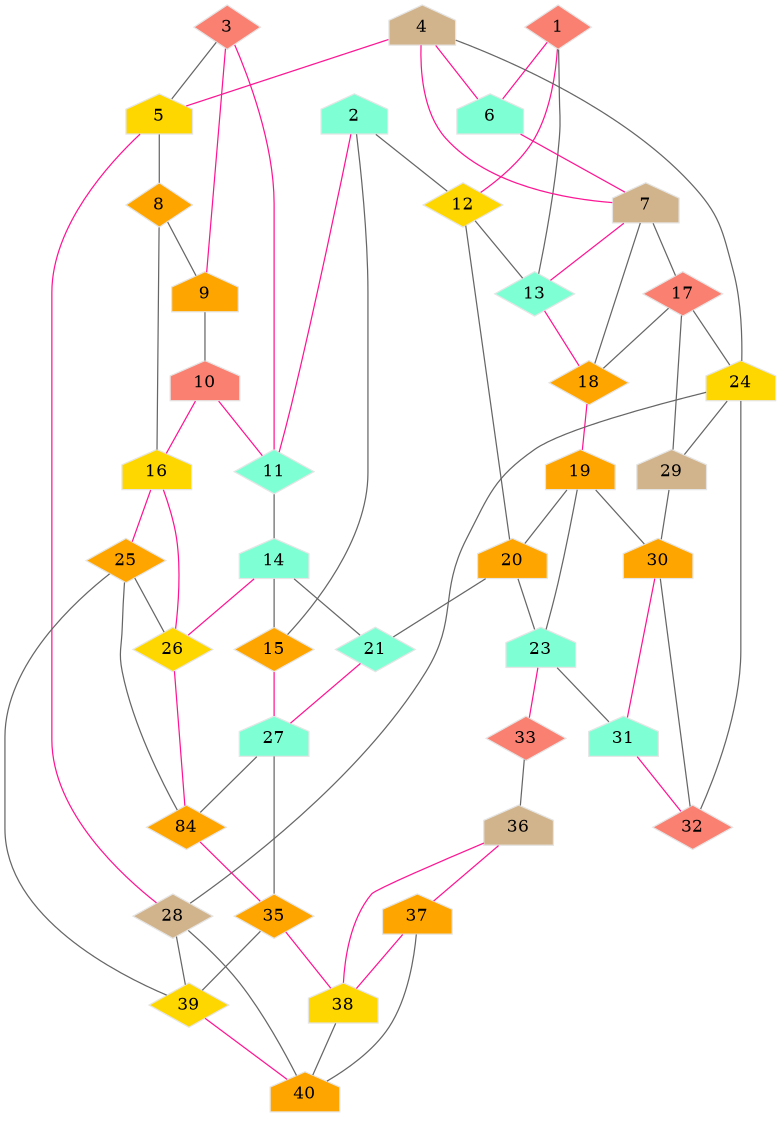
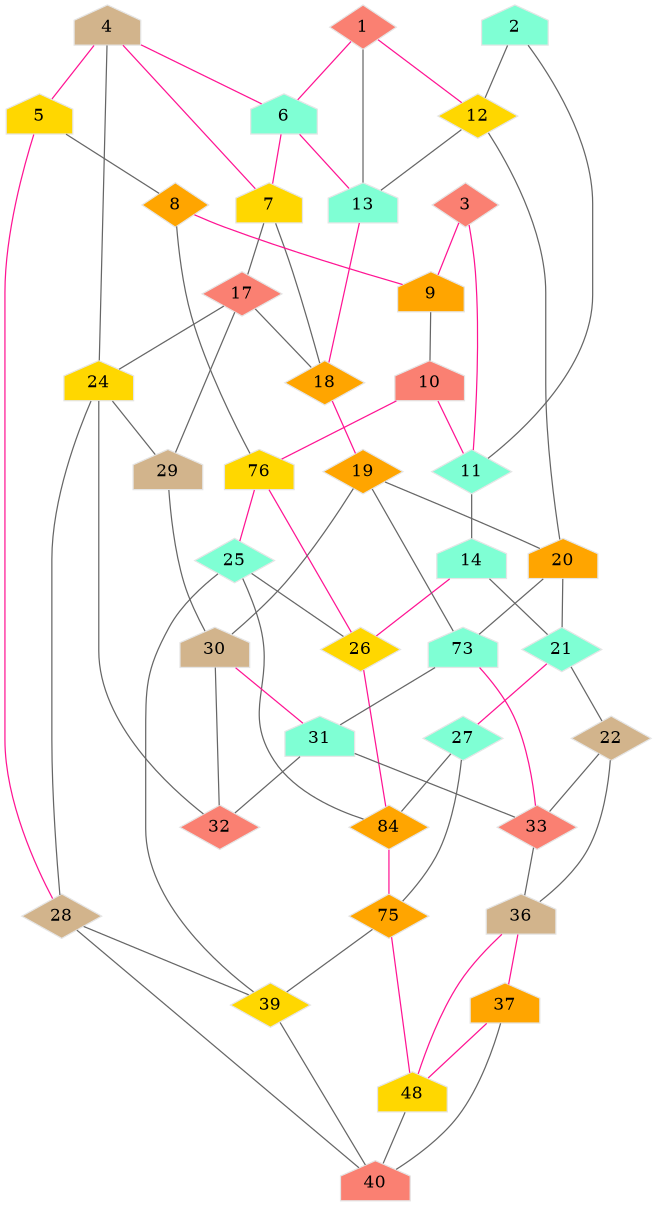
(194, 71) -> none
(646, 205) -> (269, 205)
(182, 249) -> (298, 252)
(587, 252) -> (324, 161)
(317, 294) -> (593, 263)
(535, 294) -> (363, 205)
(157, 472) -> (259, 472)
(580, 472) -> (363, 472)
(126, 561) -> (235, 561)
(658, 561) -> (215, 649)
(274, 649) -> none
(541, 649) -> (463, 649)
(274, 738) -> (463, 738)
none -> (611, 738)
(659, 784) -> (267, 785)
none -> (435, 785)
(274, 916) -> (389, 916)
(343, 1005) -> (412, 1094)
(246, 1049) -> (323, 1094)
(305, 1094) -> (375, 1183)
